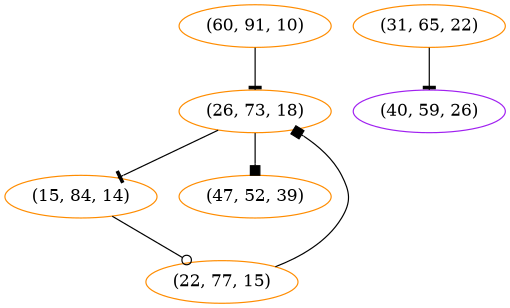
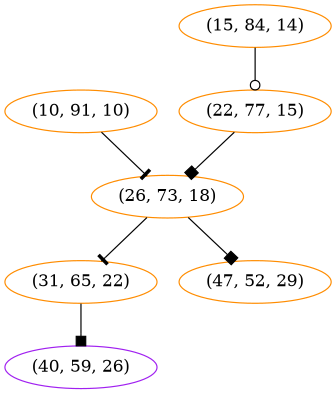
(255, 26) -> (81, 111)
(429, 66) -> (81, 319)
(171, 153) -> (126, 237)
(255, 197) -> (255, 282)
